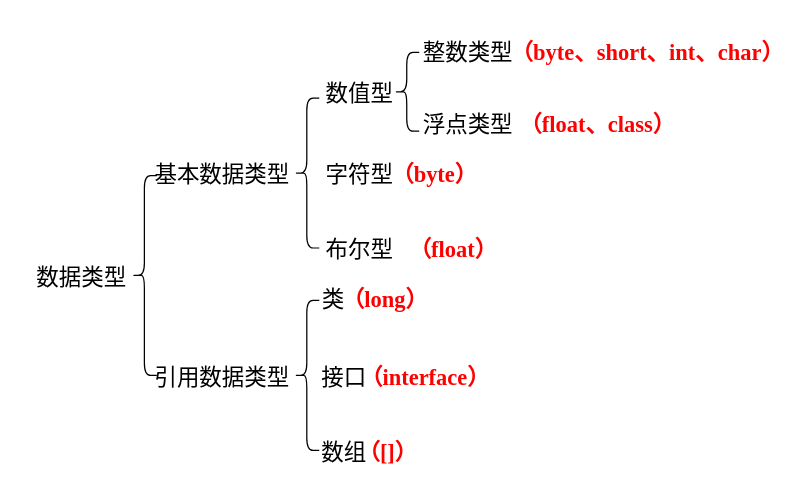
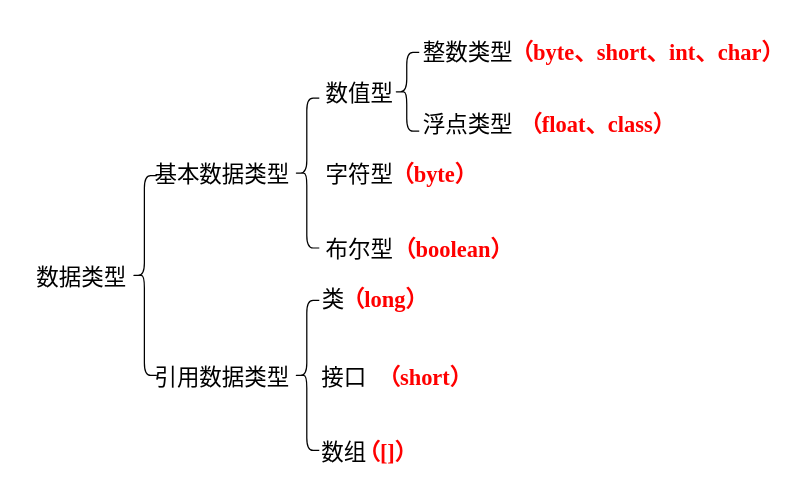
(453, 250) -> (453, 250)
(425, 378) -> (425, 378)
